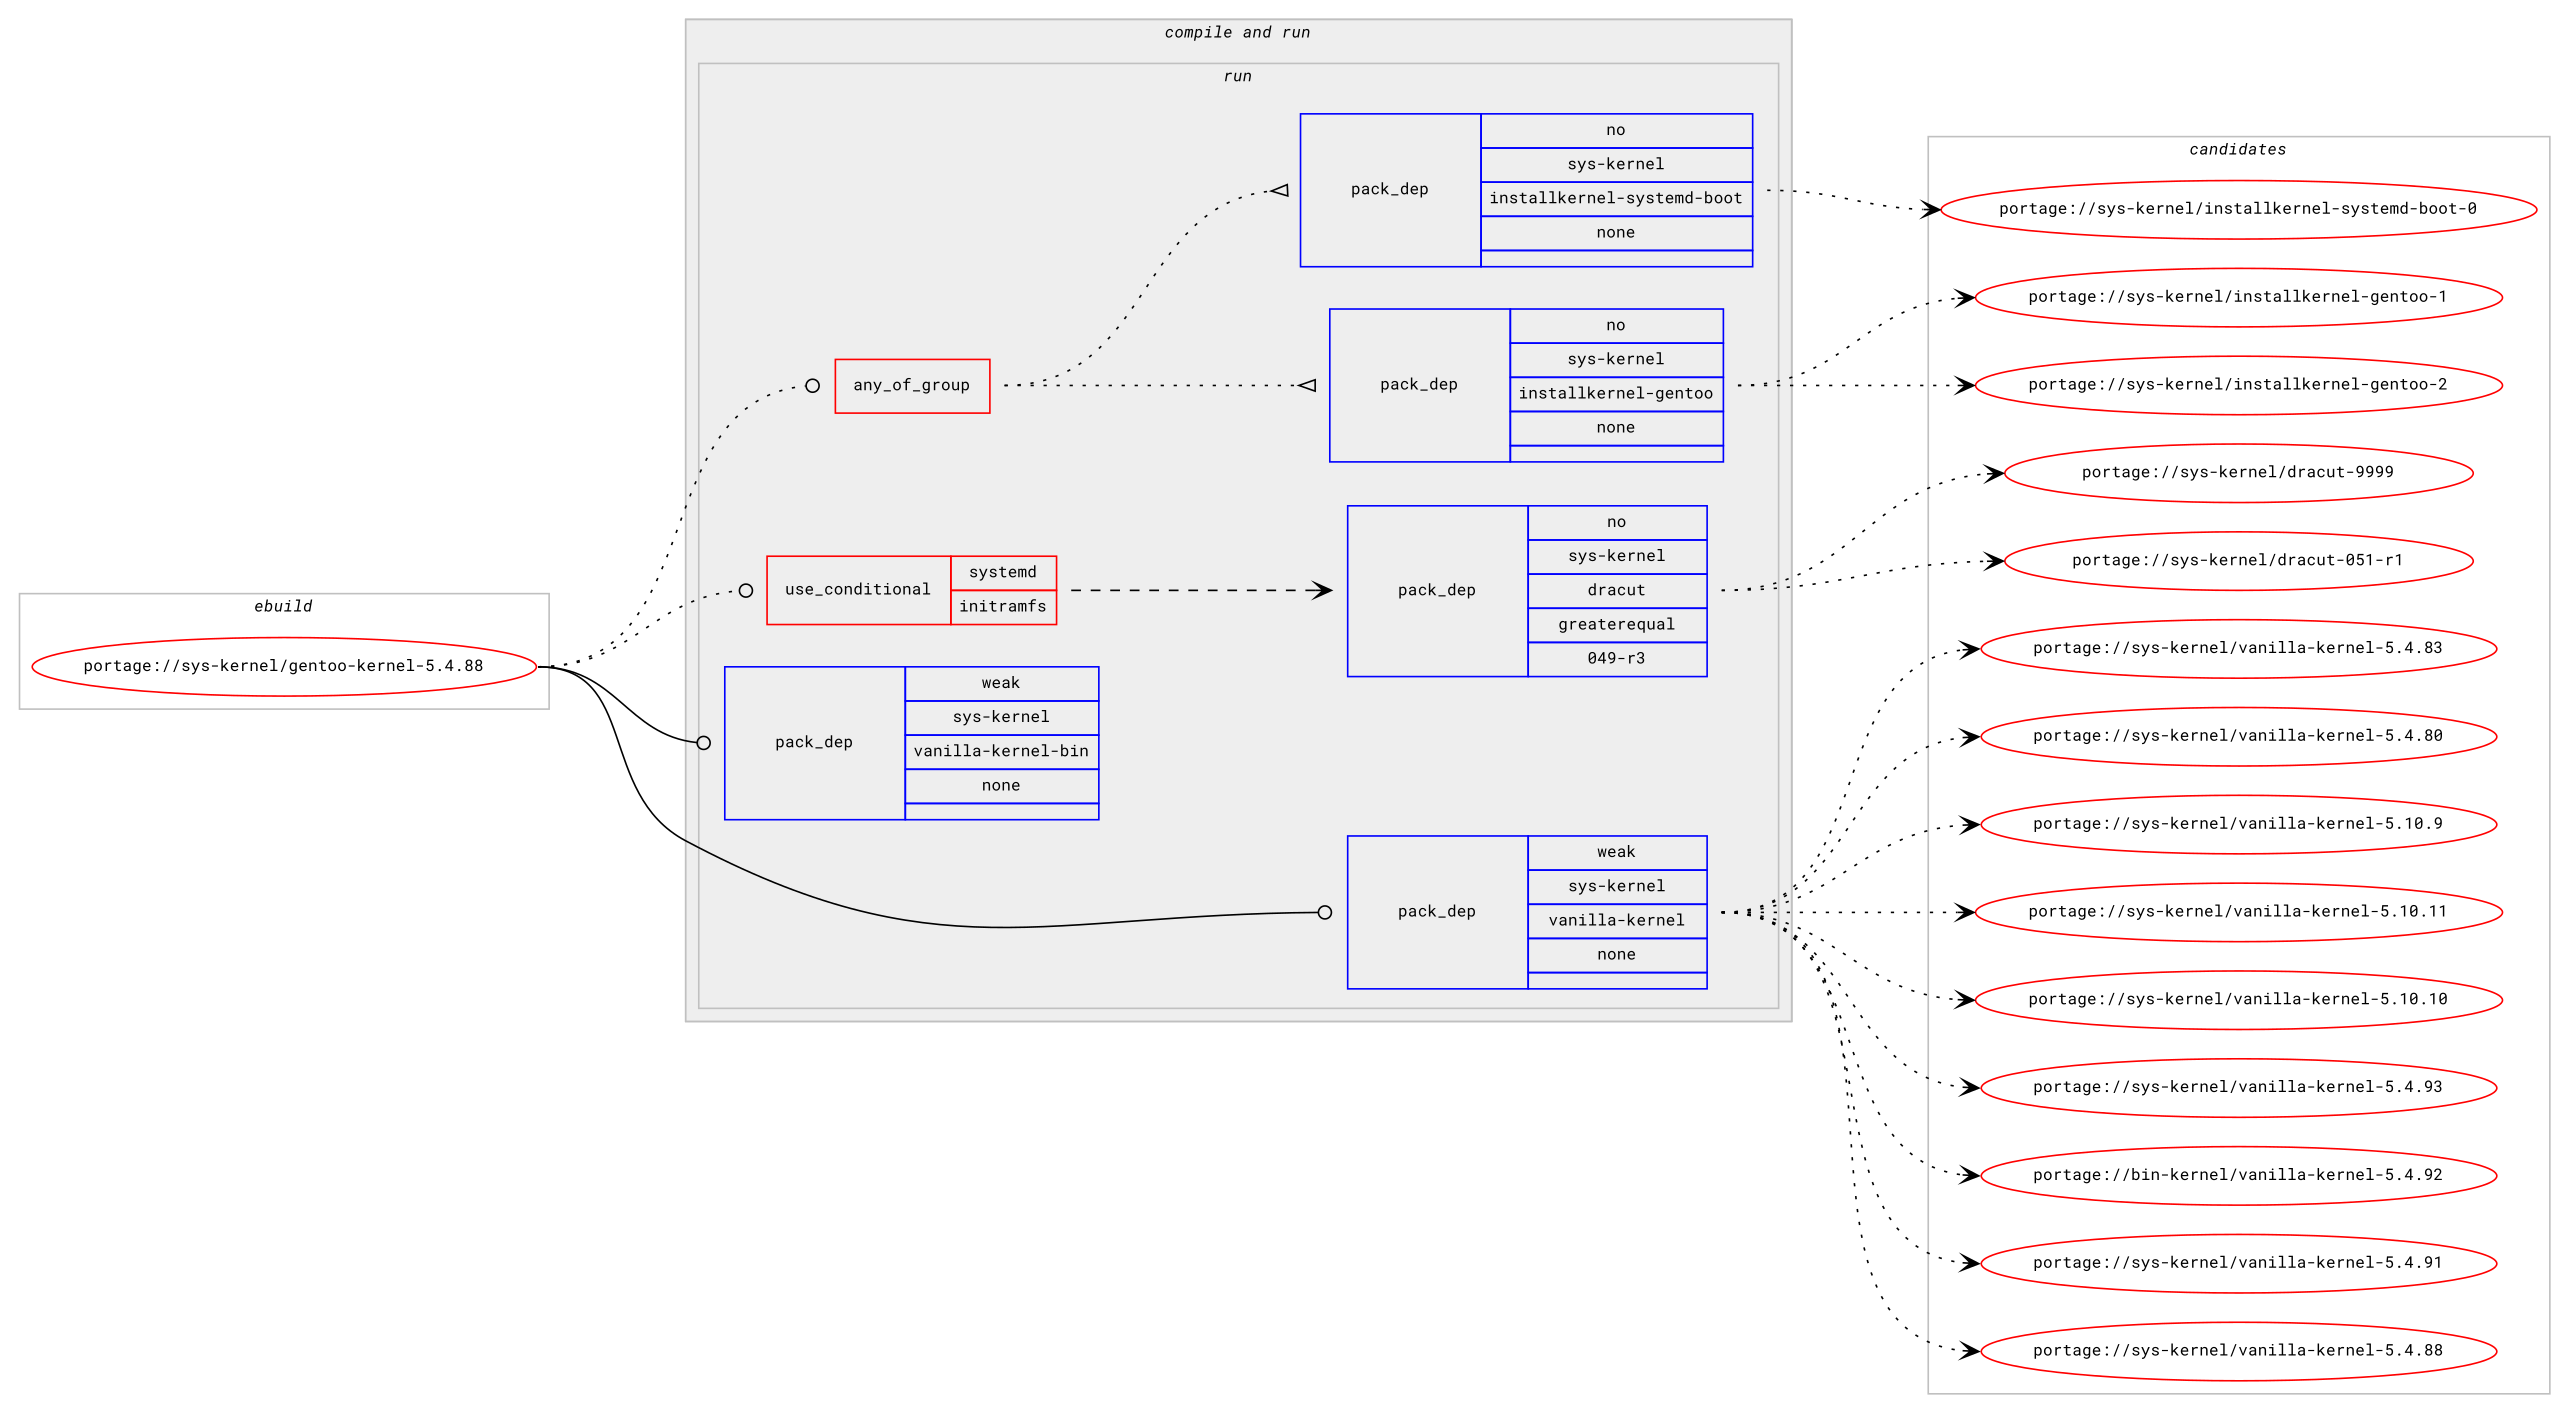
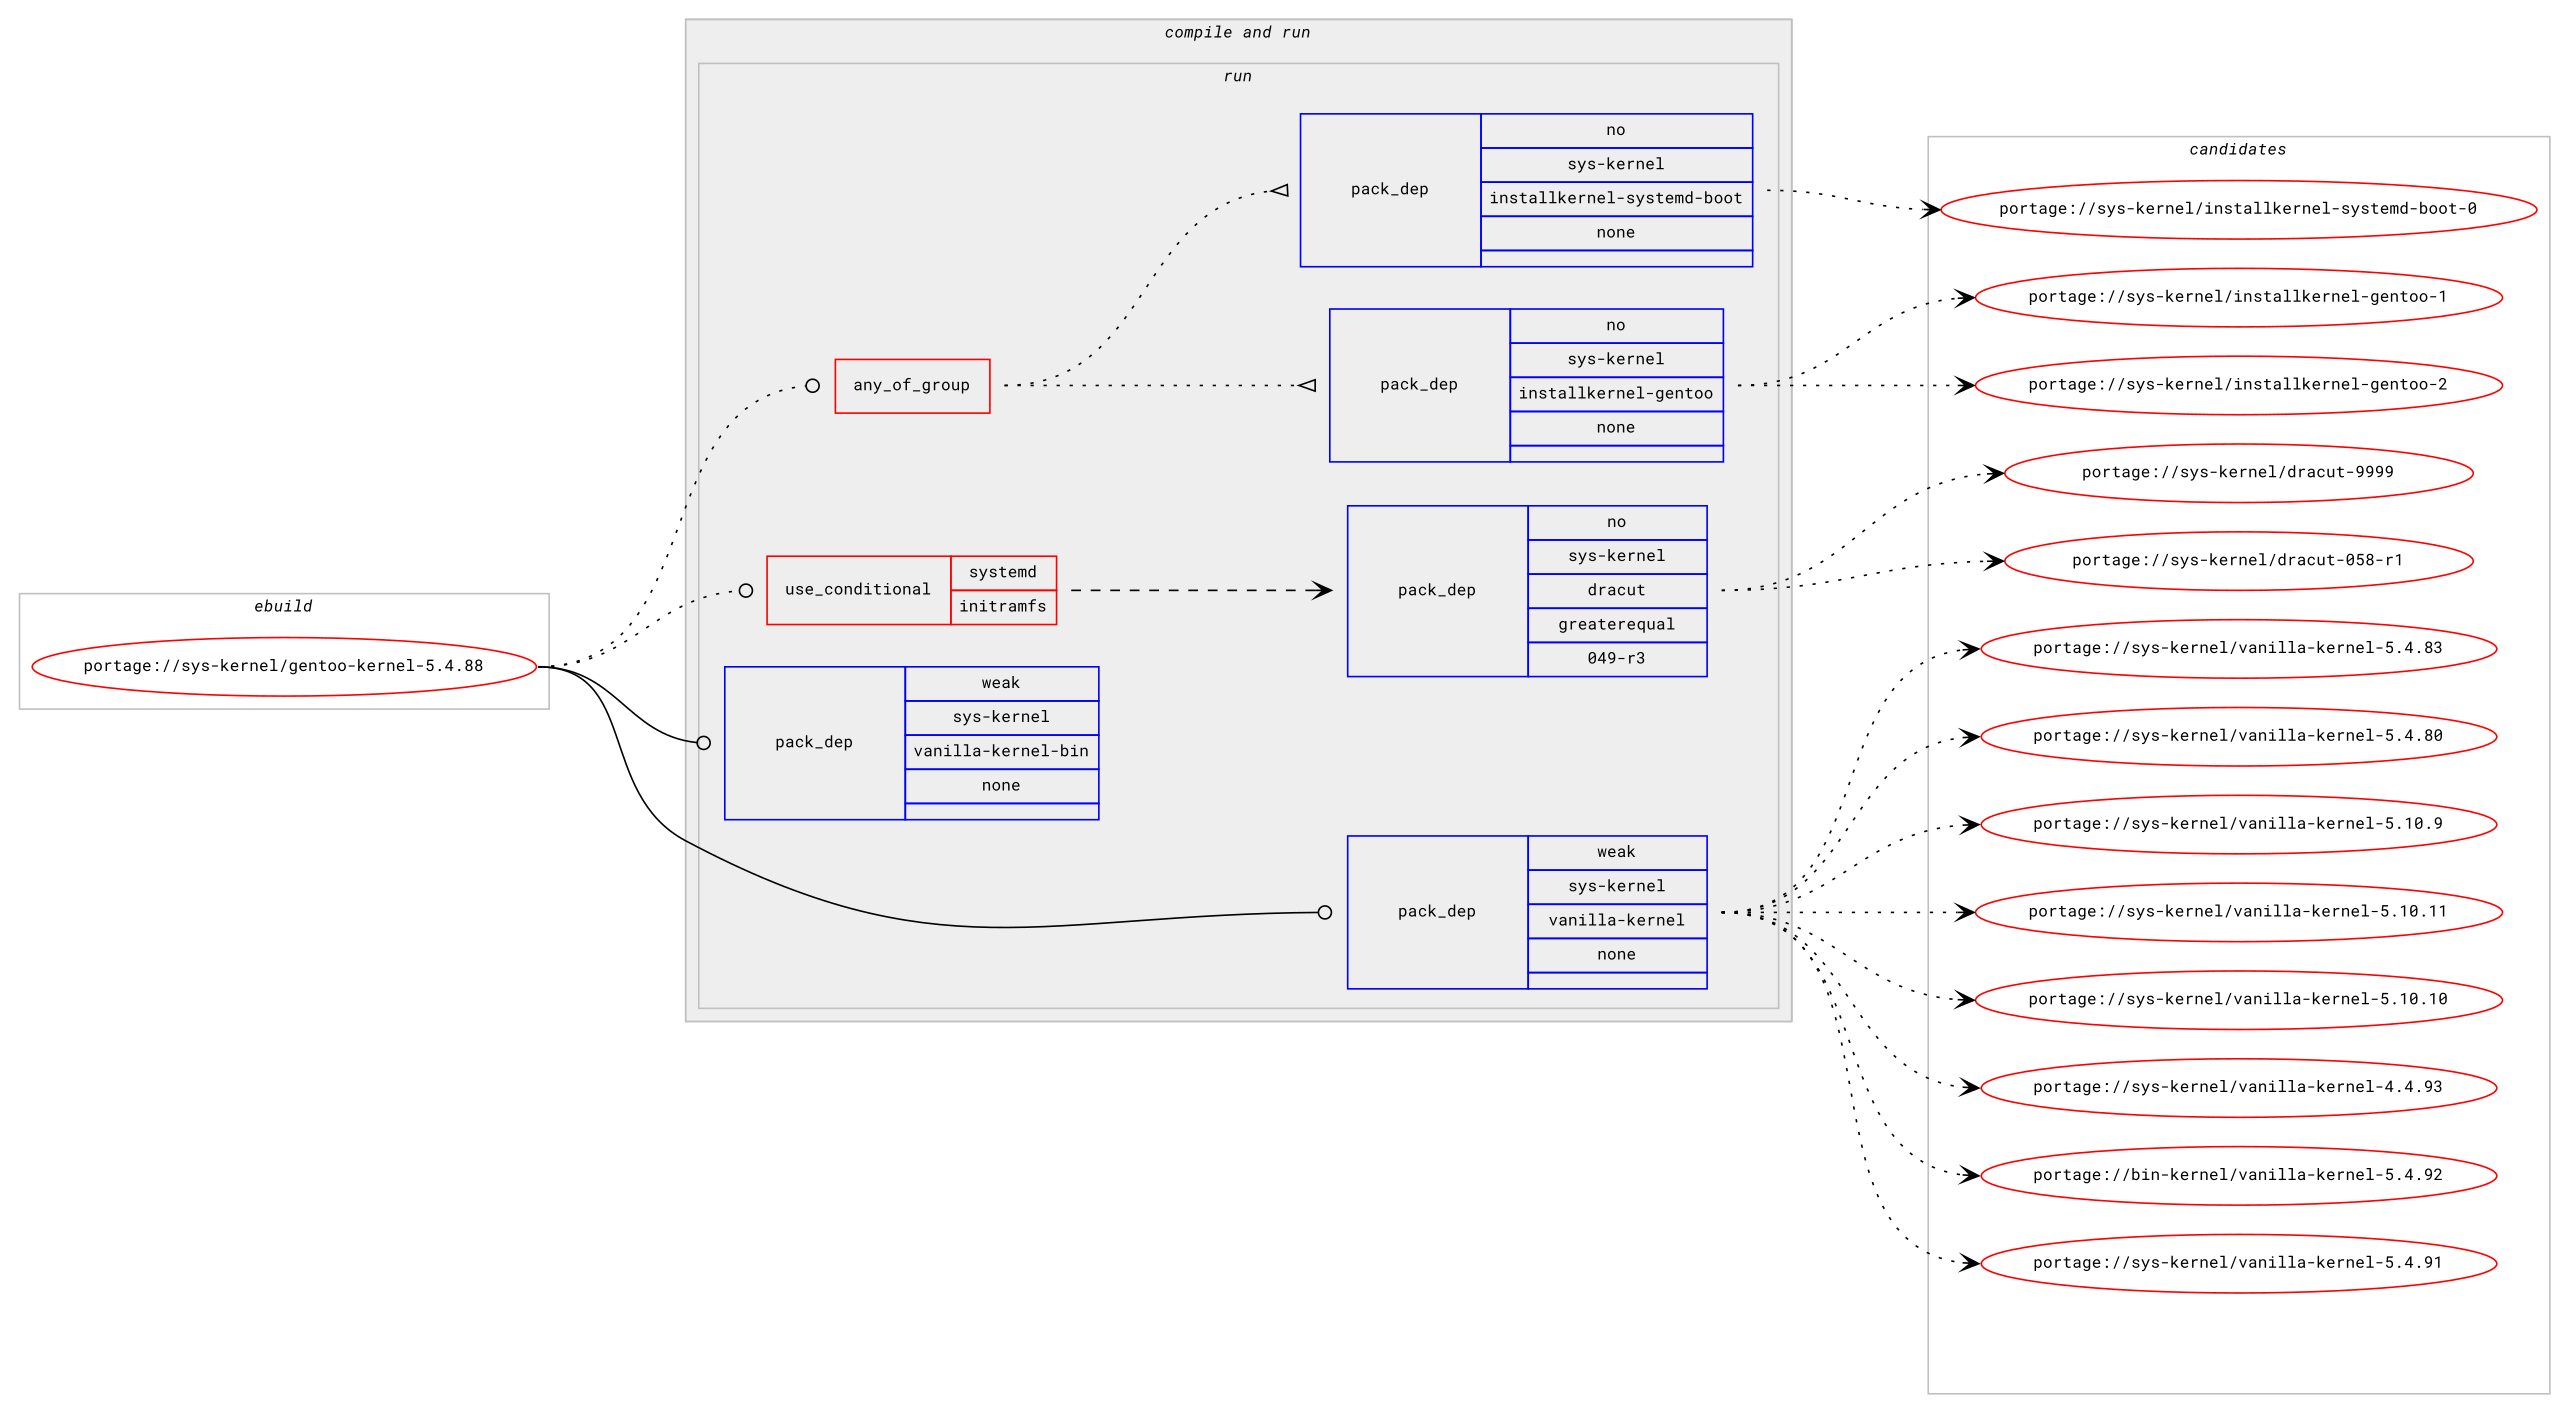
(2239, 561) -> (2239, 561)
(2239, 1088) -> (2239, 1088)
(2239, 1352) -> none
